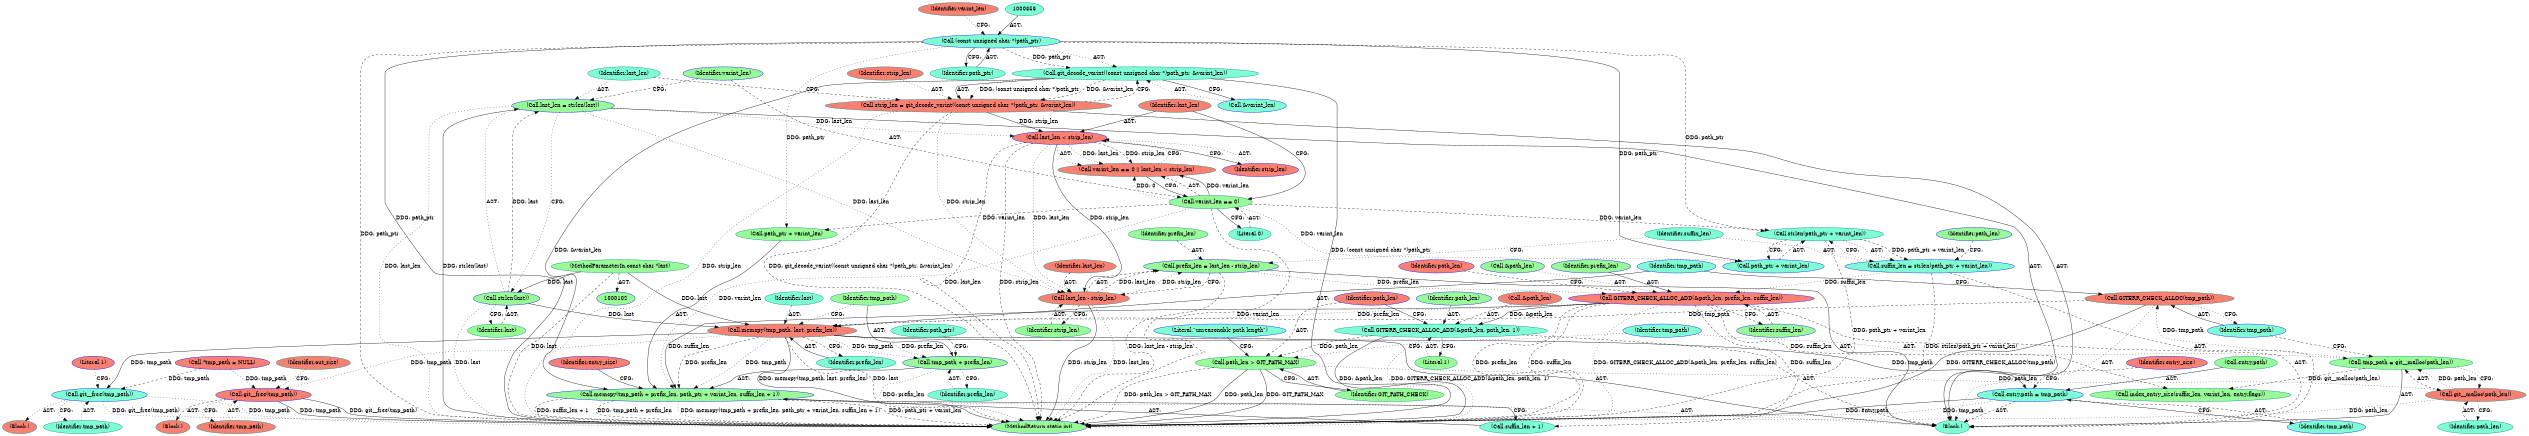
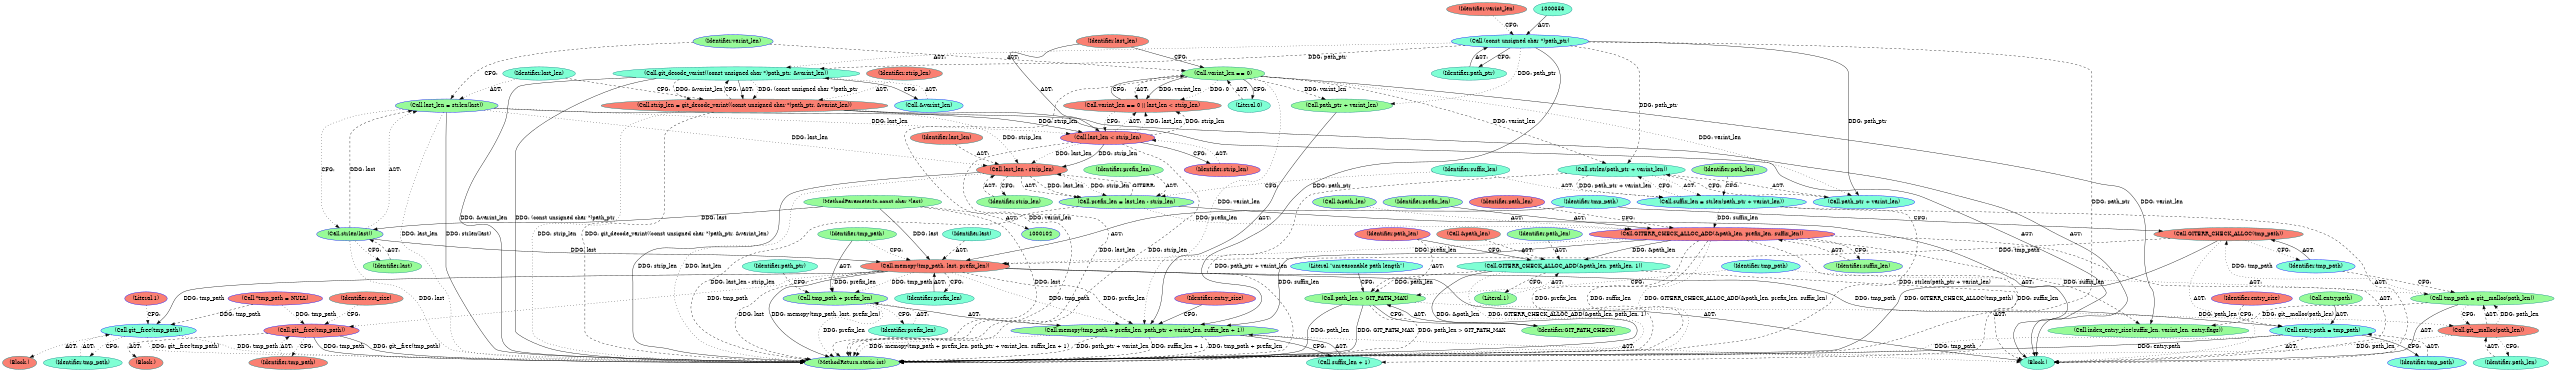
none -> (1764, 129)
(1215, 282) -> (1145, 186)
